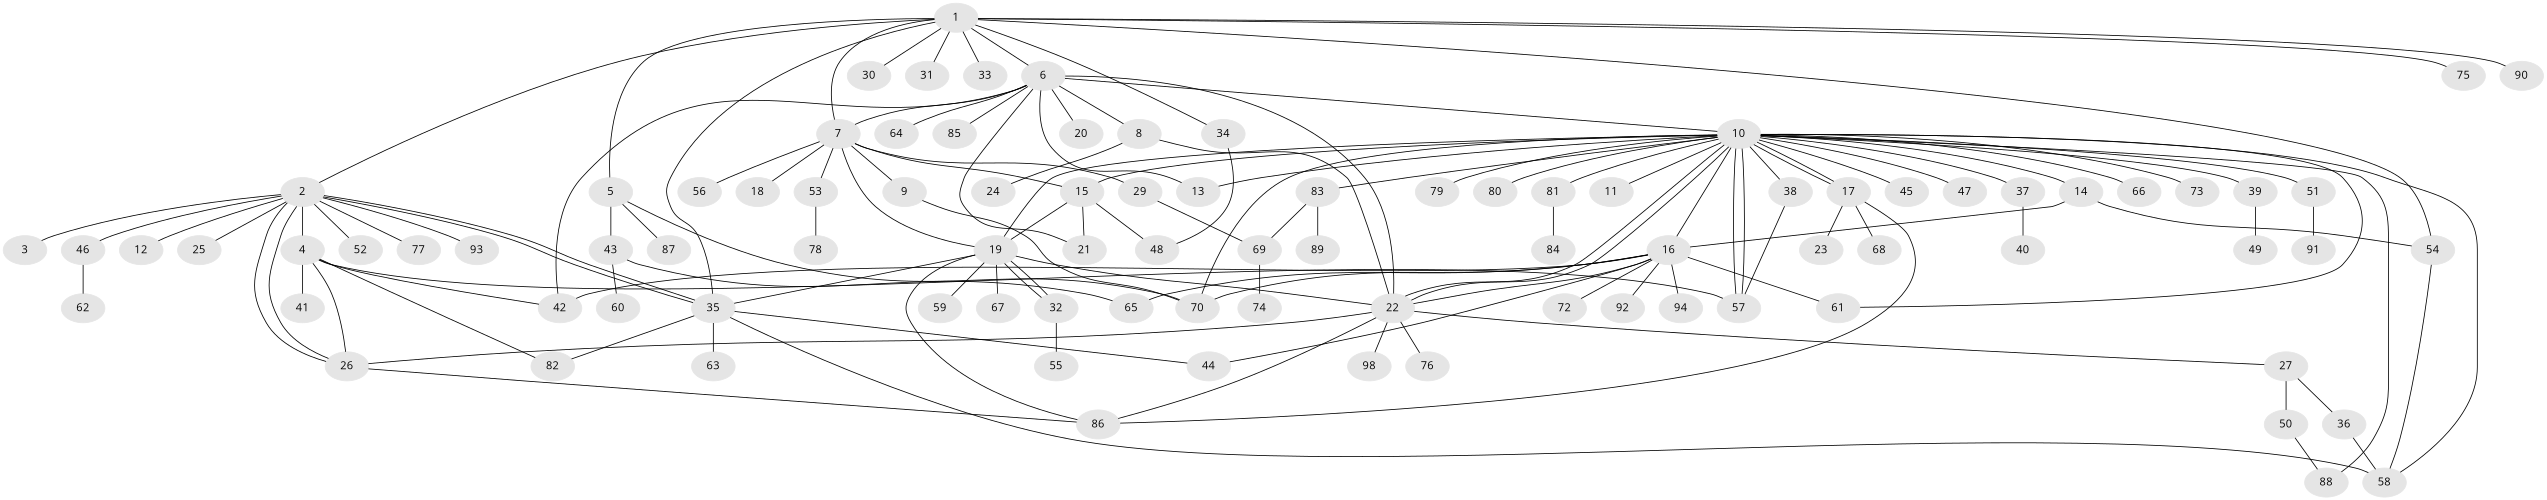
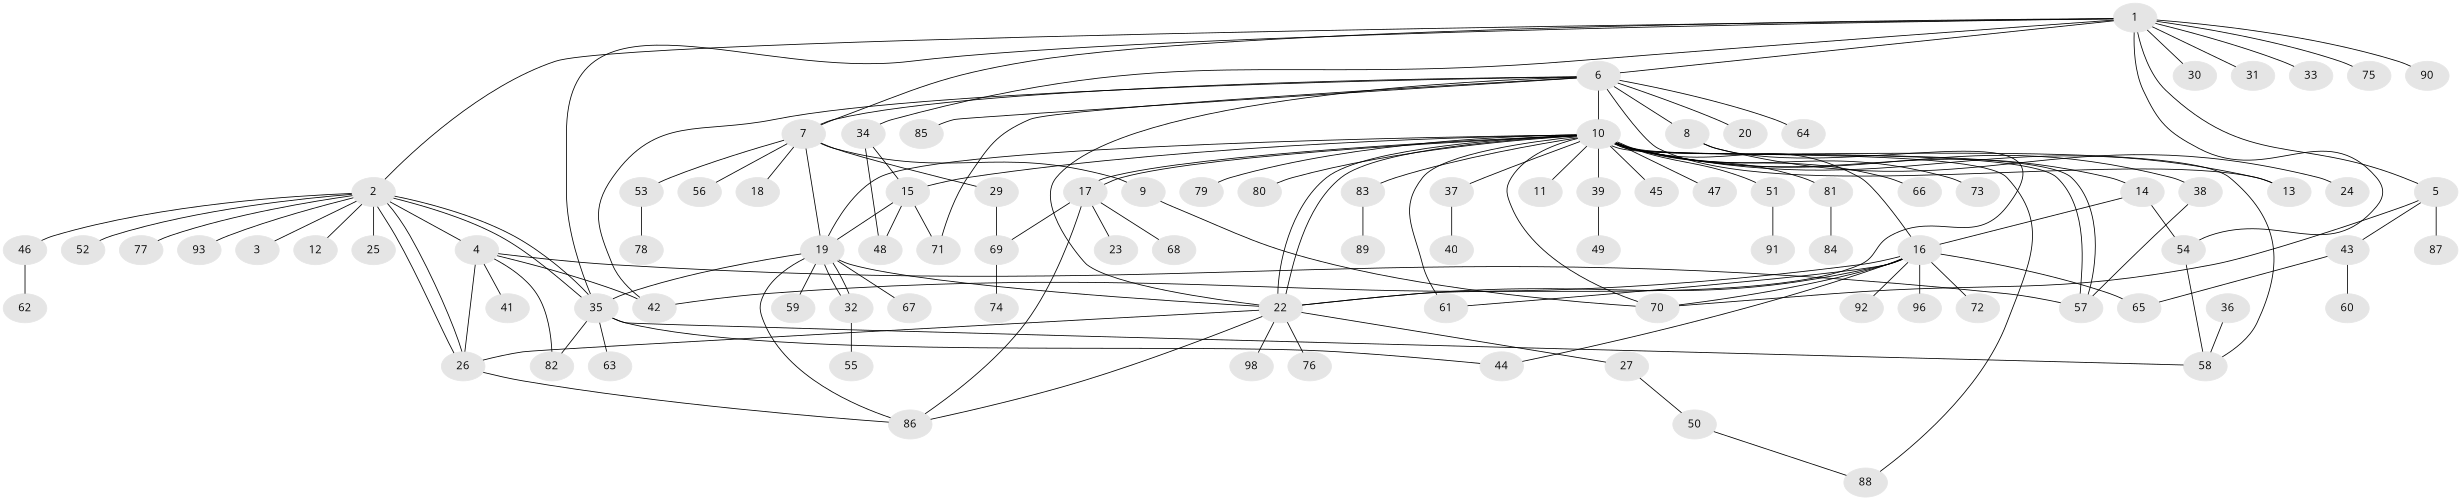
(963, 168) -> (886, 163)
(1289, 221) -> (1041, 221)
(1085, 250) -> (938, 250)
(1681, 308) -> (1920, 308)
(2315, 395) -> none
